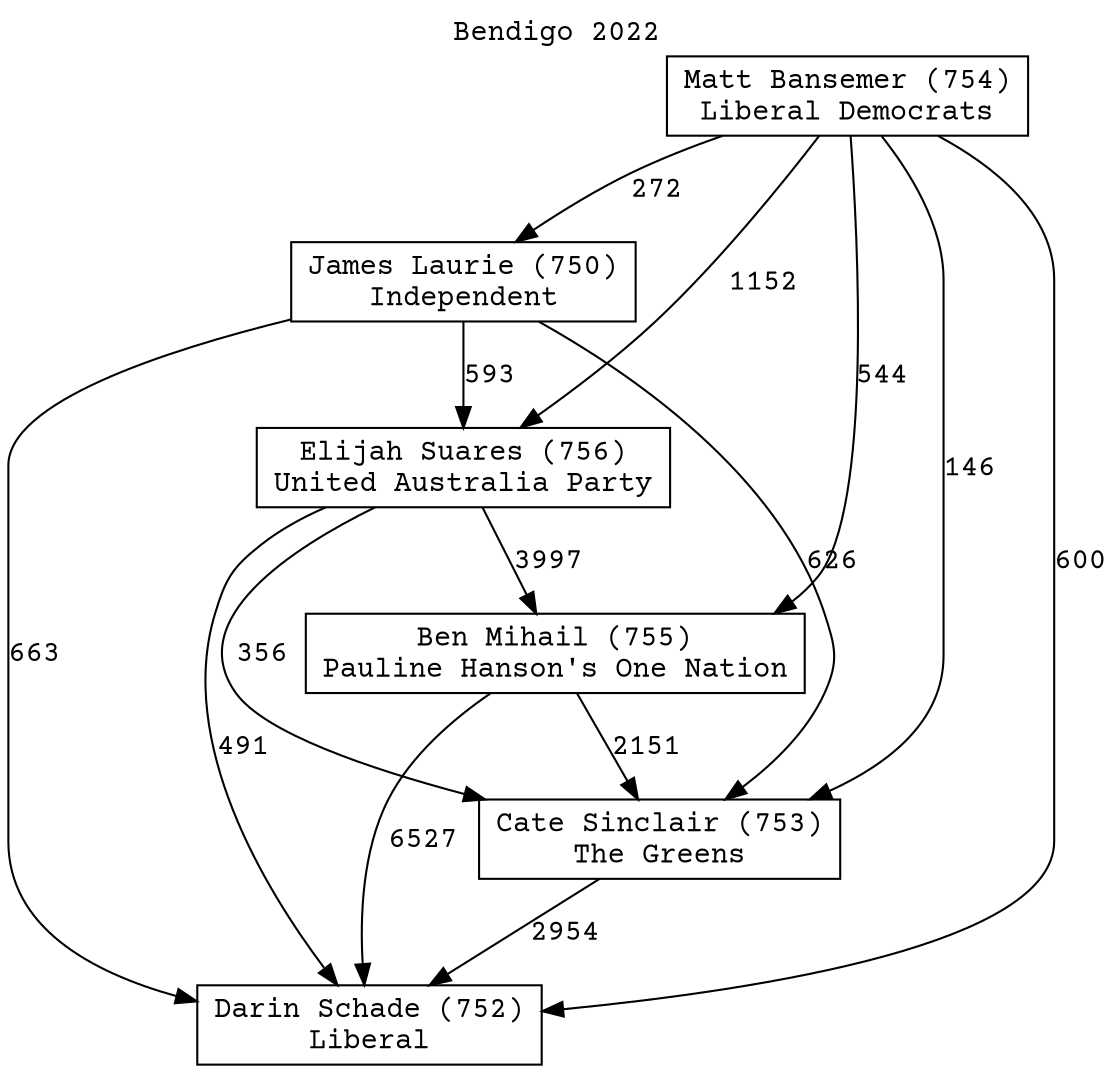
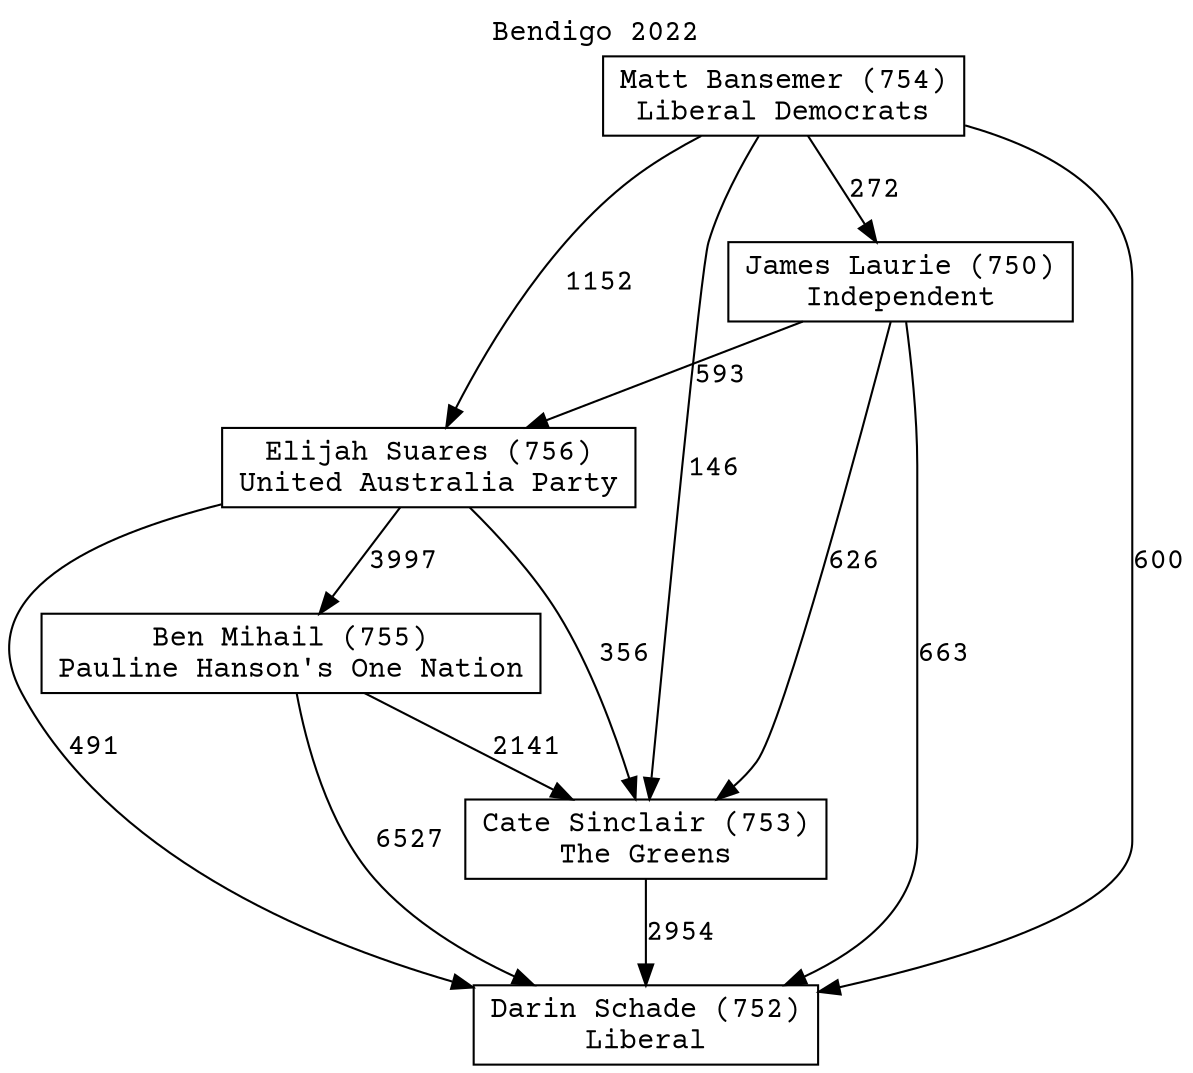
(857, 377) -> none
(647, 746) -> (527, 746)
